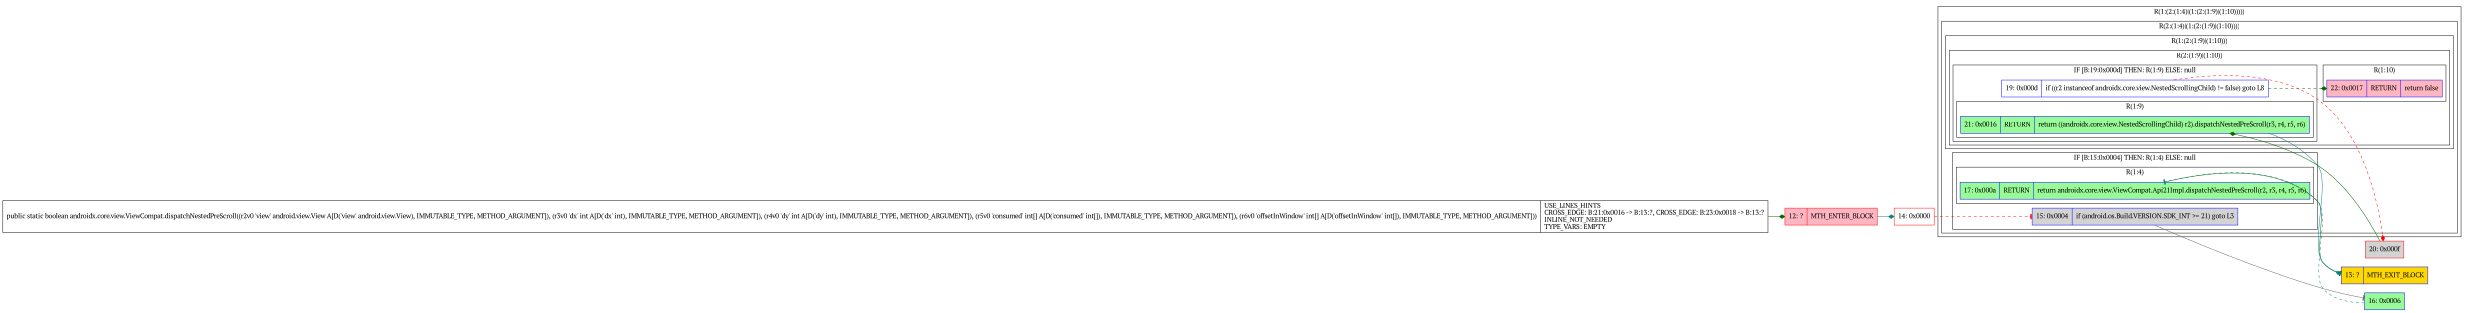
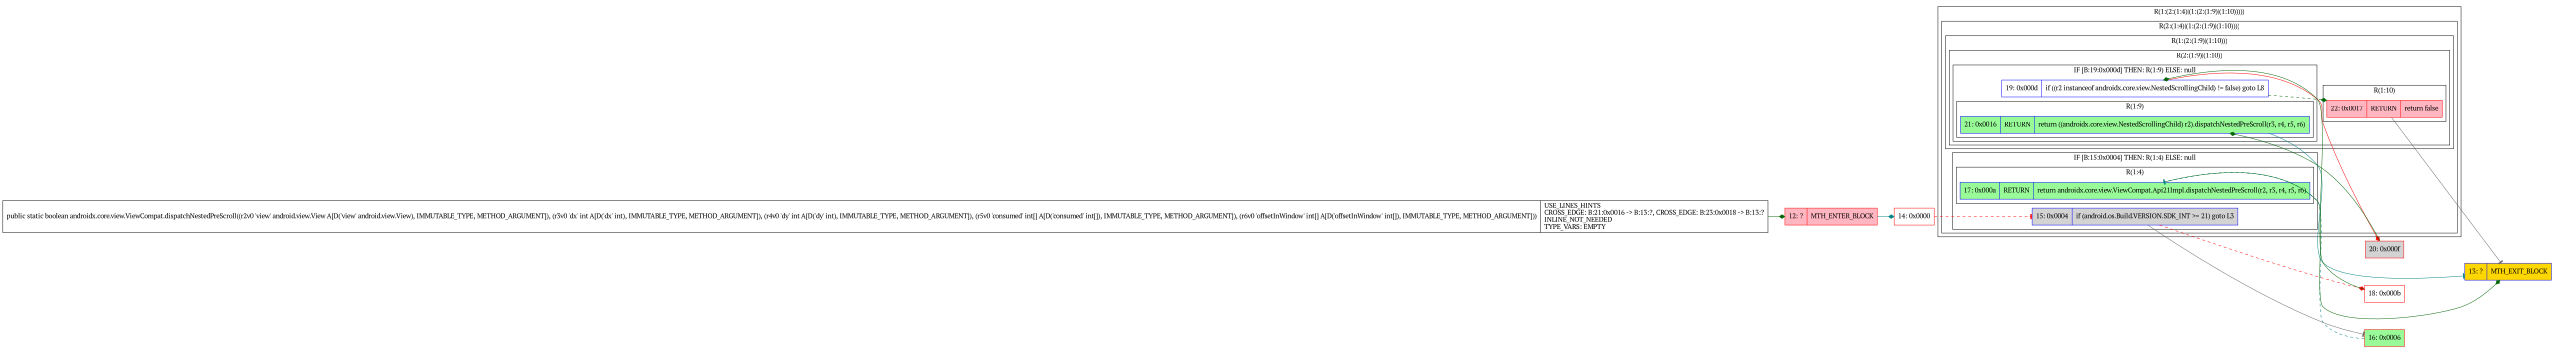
(2385, 89) -> (2385, 109)
(2320, 101) -> (2327, 132)
(2284, 181) -> (2325, 308)
none -> (2446, 189)
(2322, 193) -> (2336, 270)
none -> (2385, 294)
(2385, 301) -> (2385, 338)
